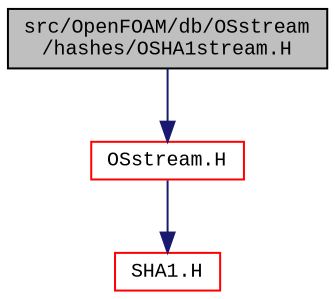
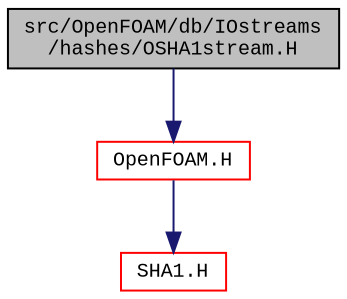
(168, 39) -> (174, 39)
(168, 161) -> (174, 161)
